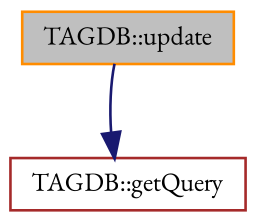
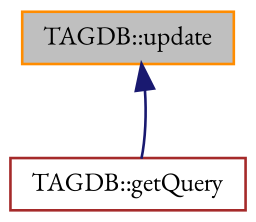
(111, 98) -> (145, 124)
